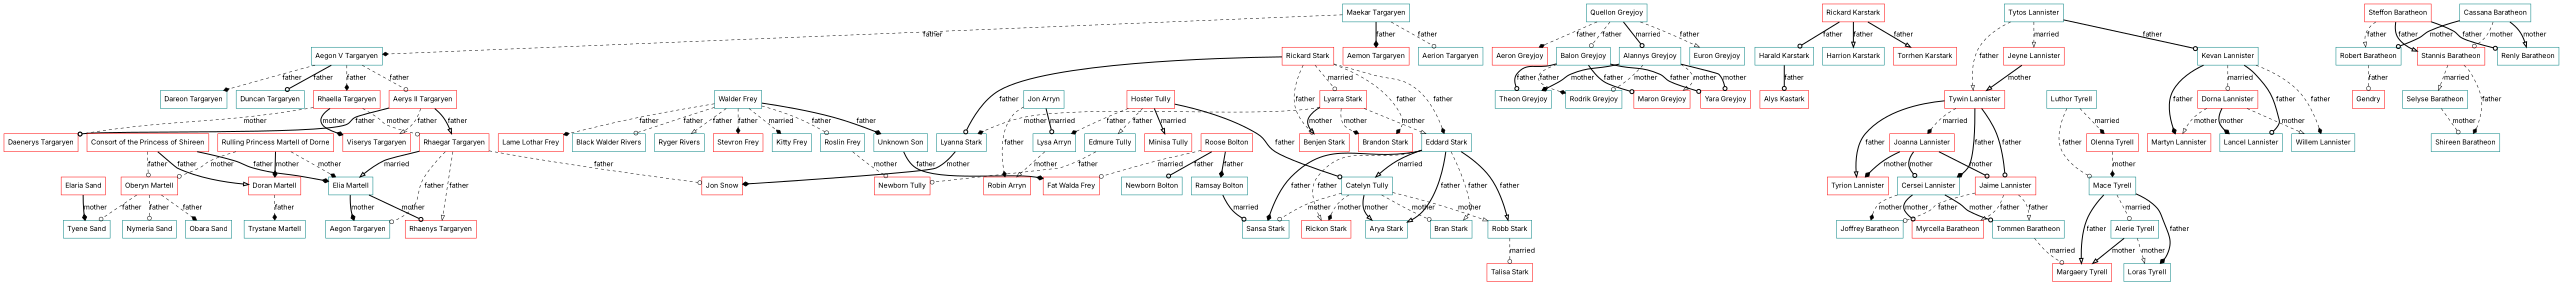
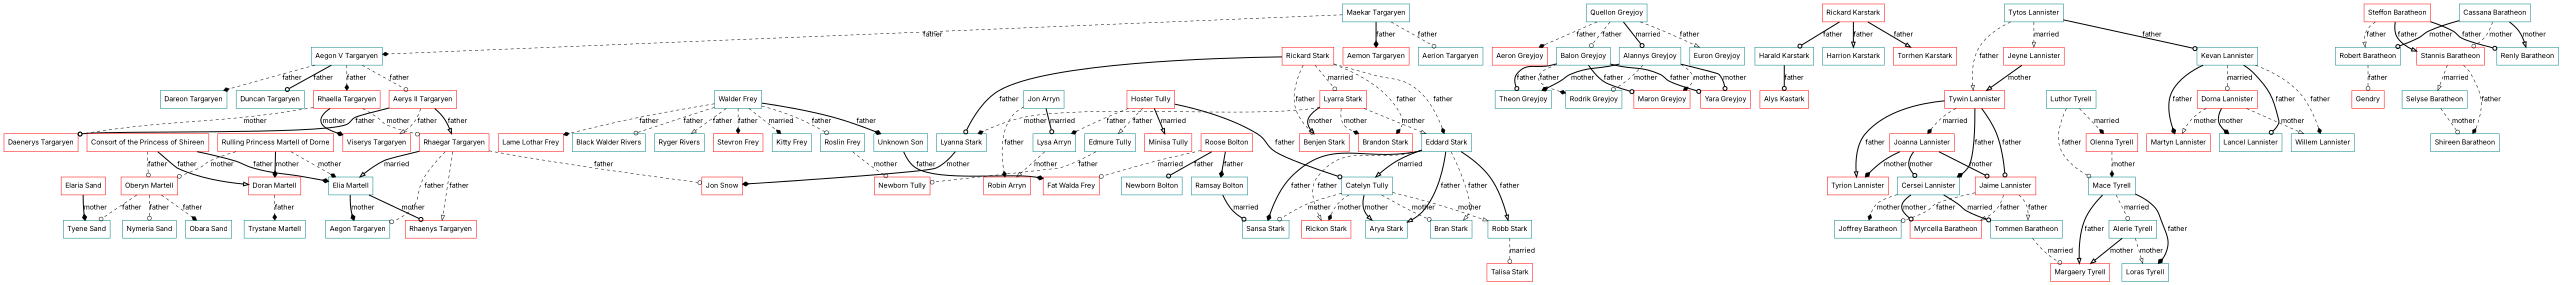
(1692, 75) -> (1692, 74)
(1981, 208) -> (1980, 208)
